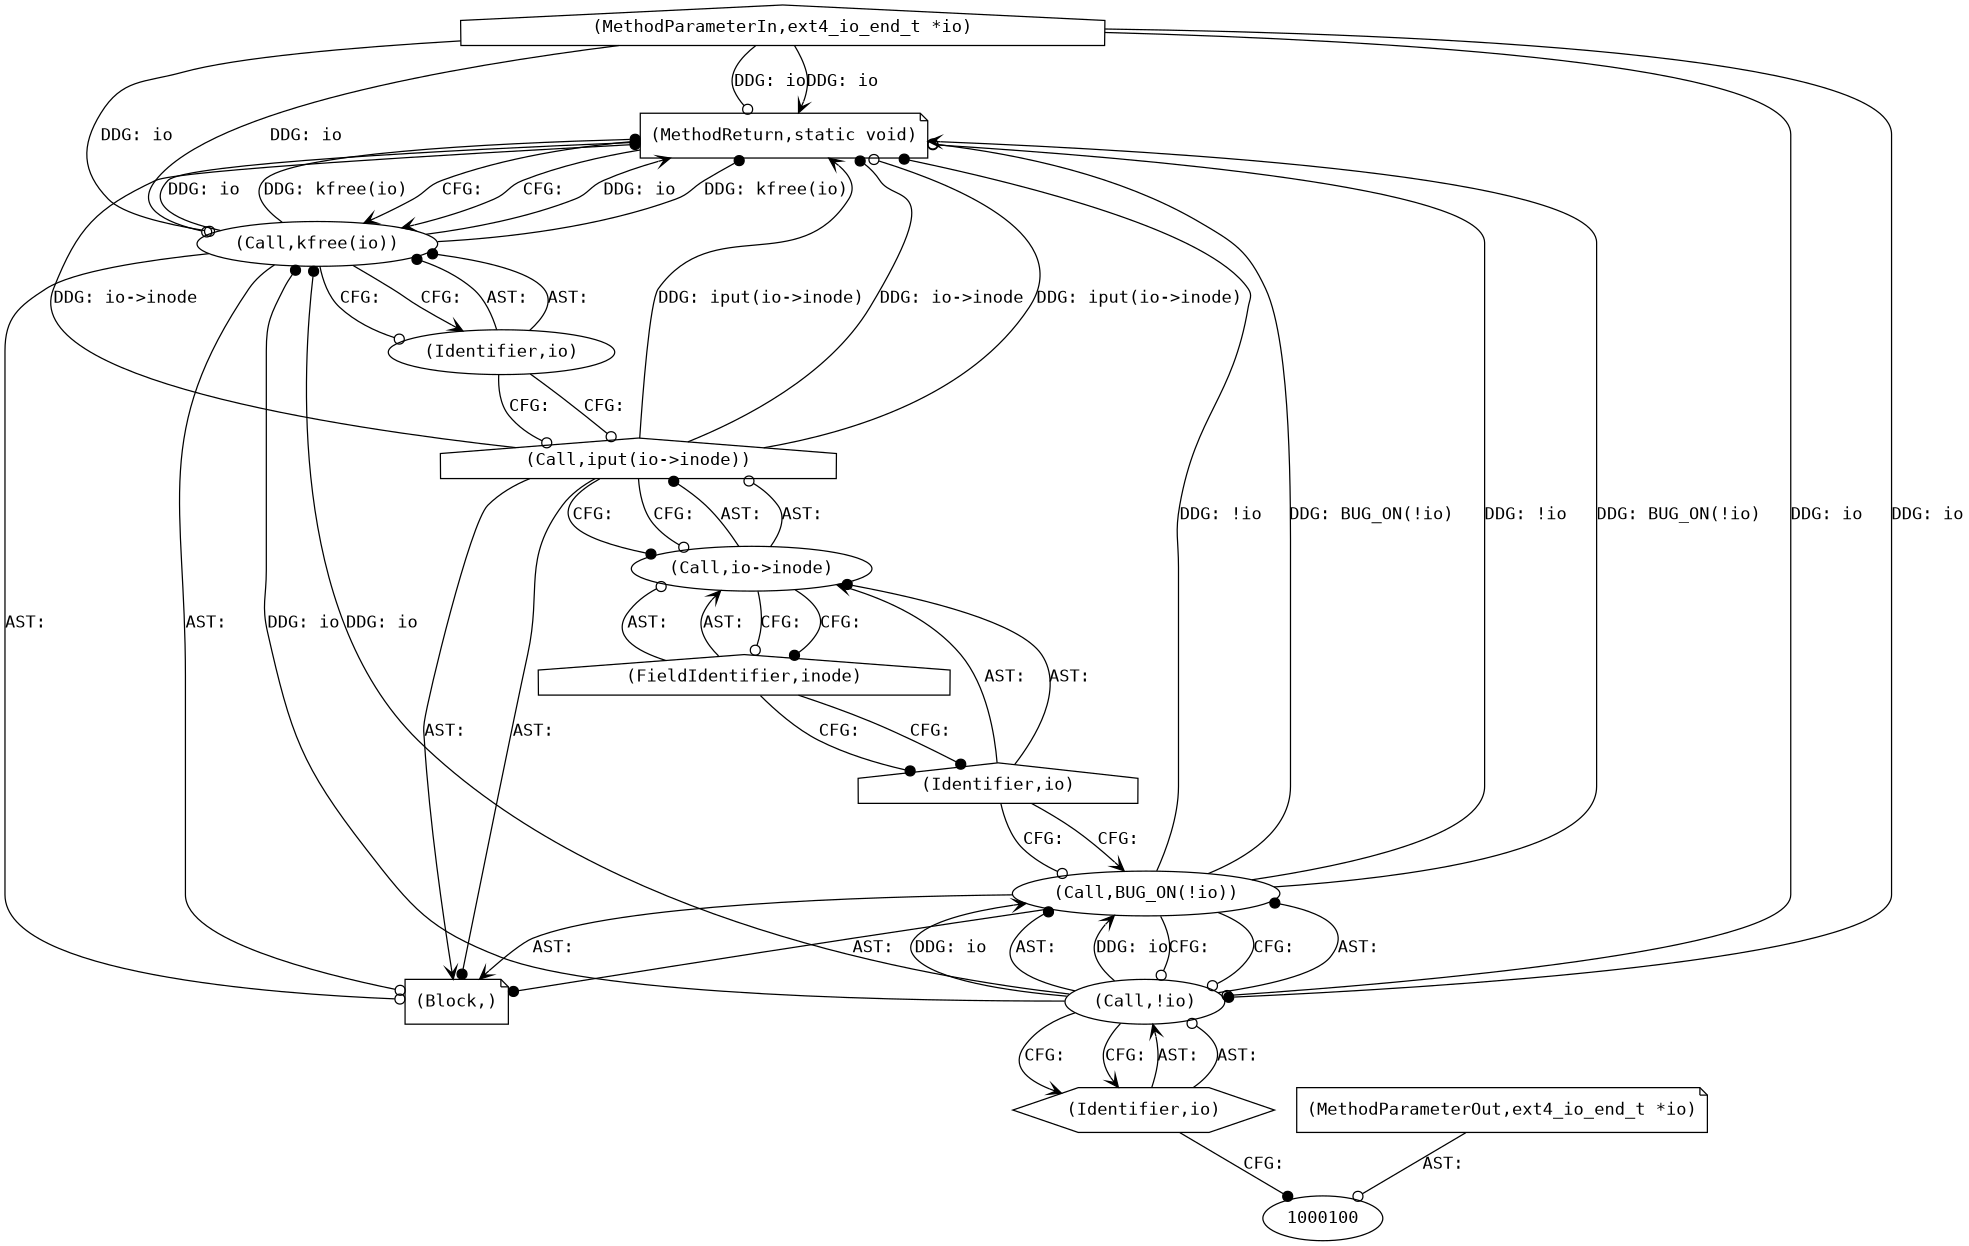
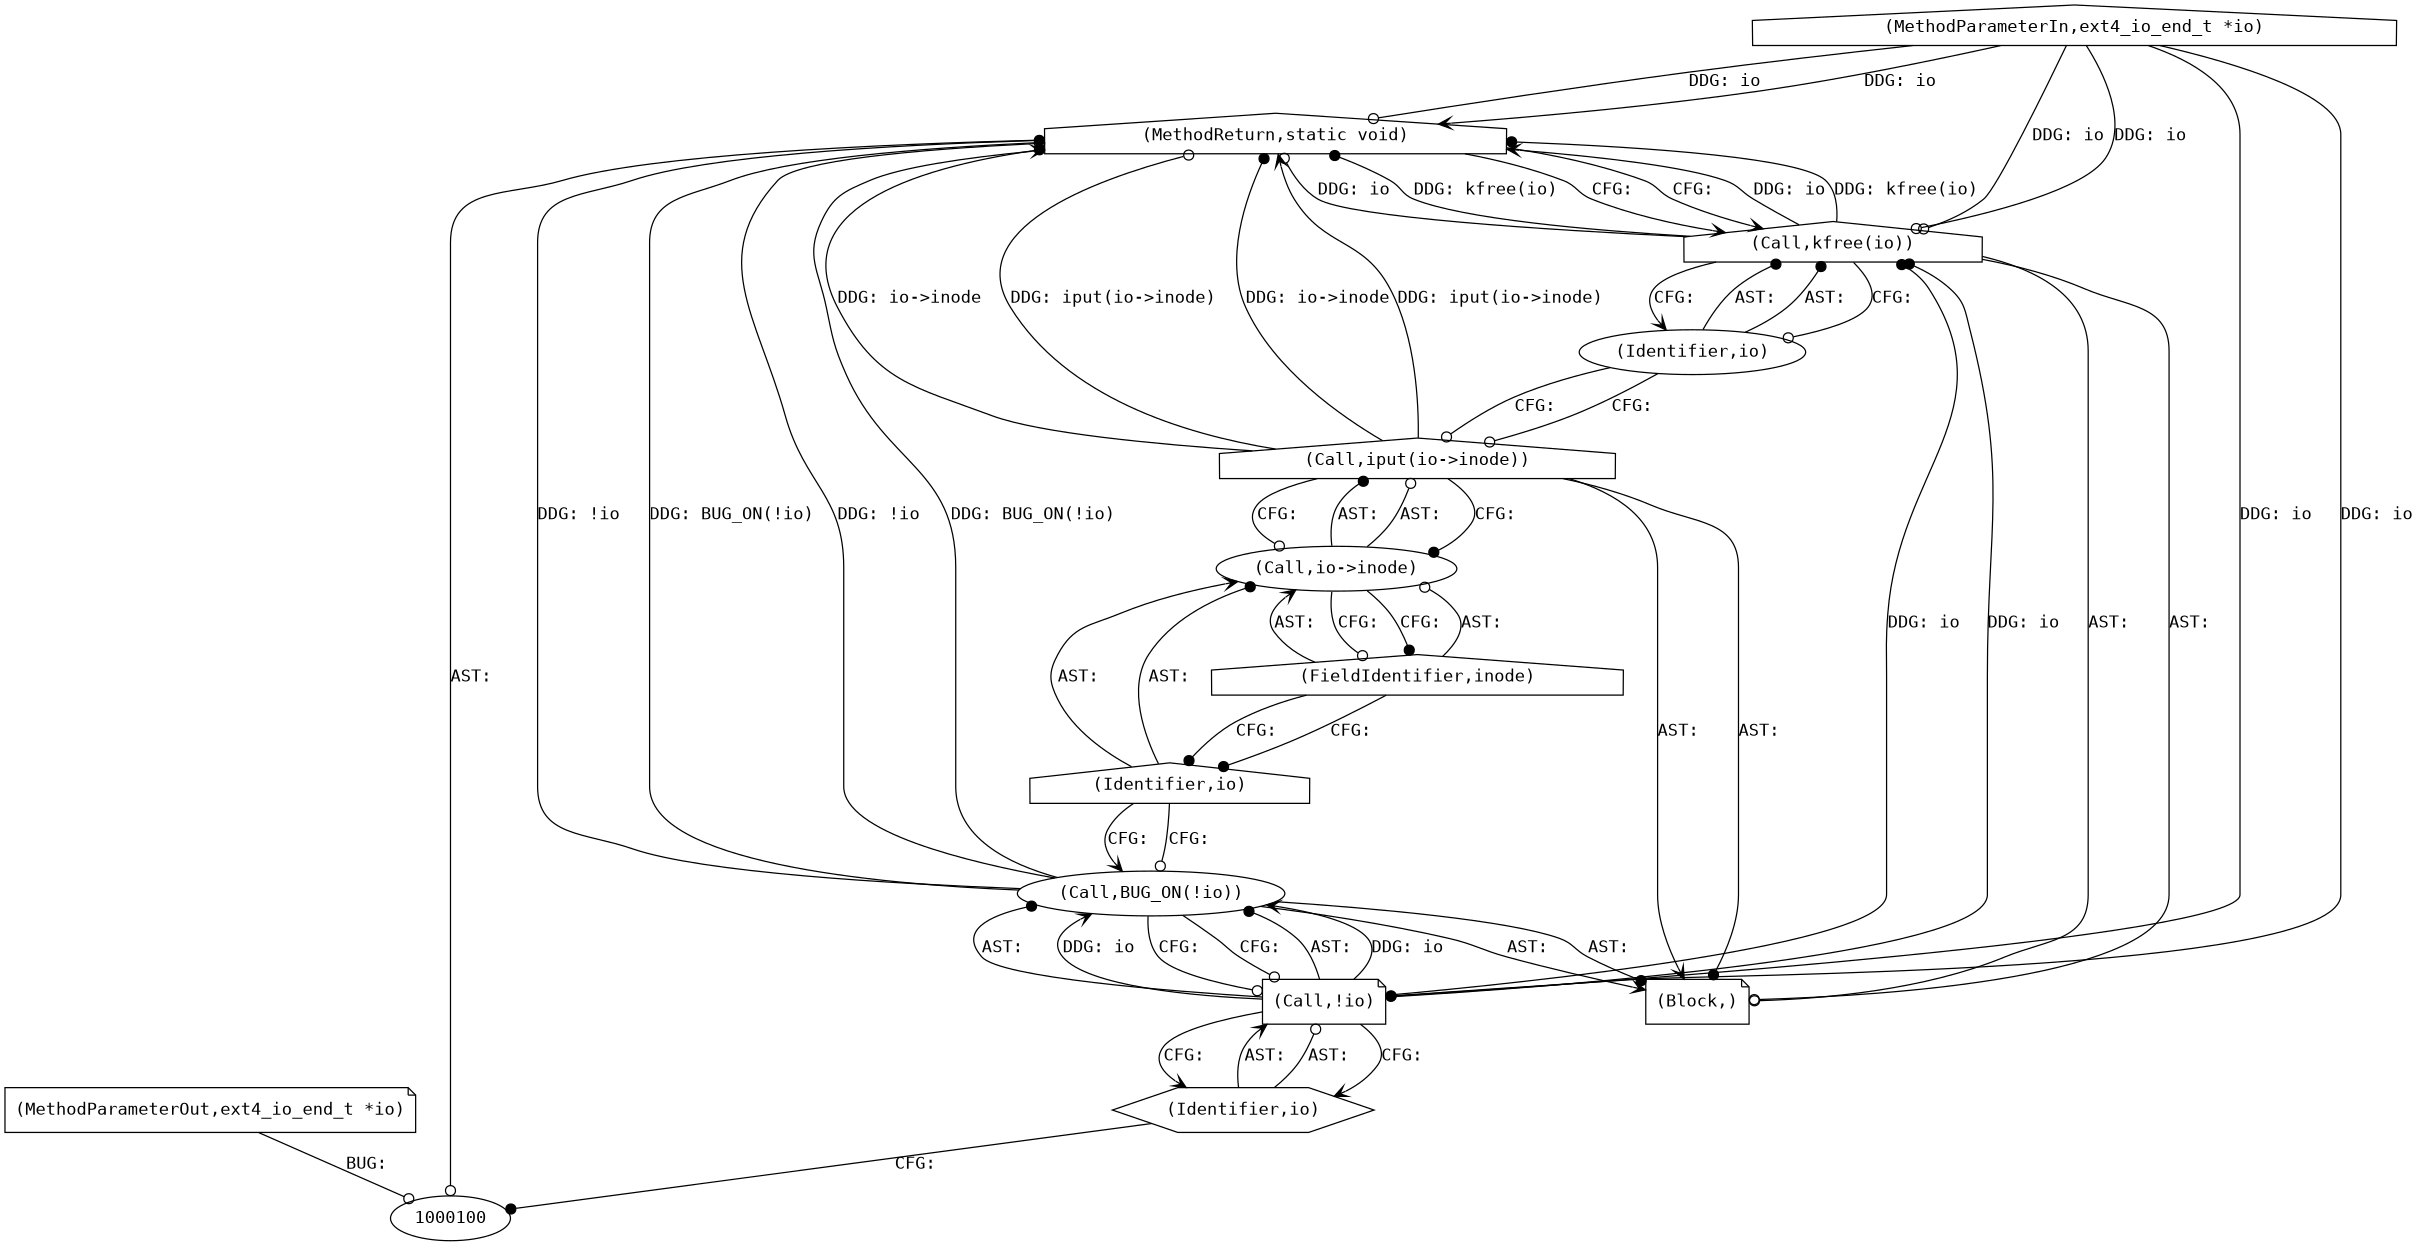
(784, 136) -> (1276, 136)
(317, 244) -> (1833, 244)
none -> (450, 401)
(1145, 1002) -> (1324, 1002)
(1449, 1164) -> (372, 1164)
